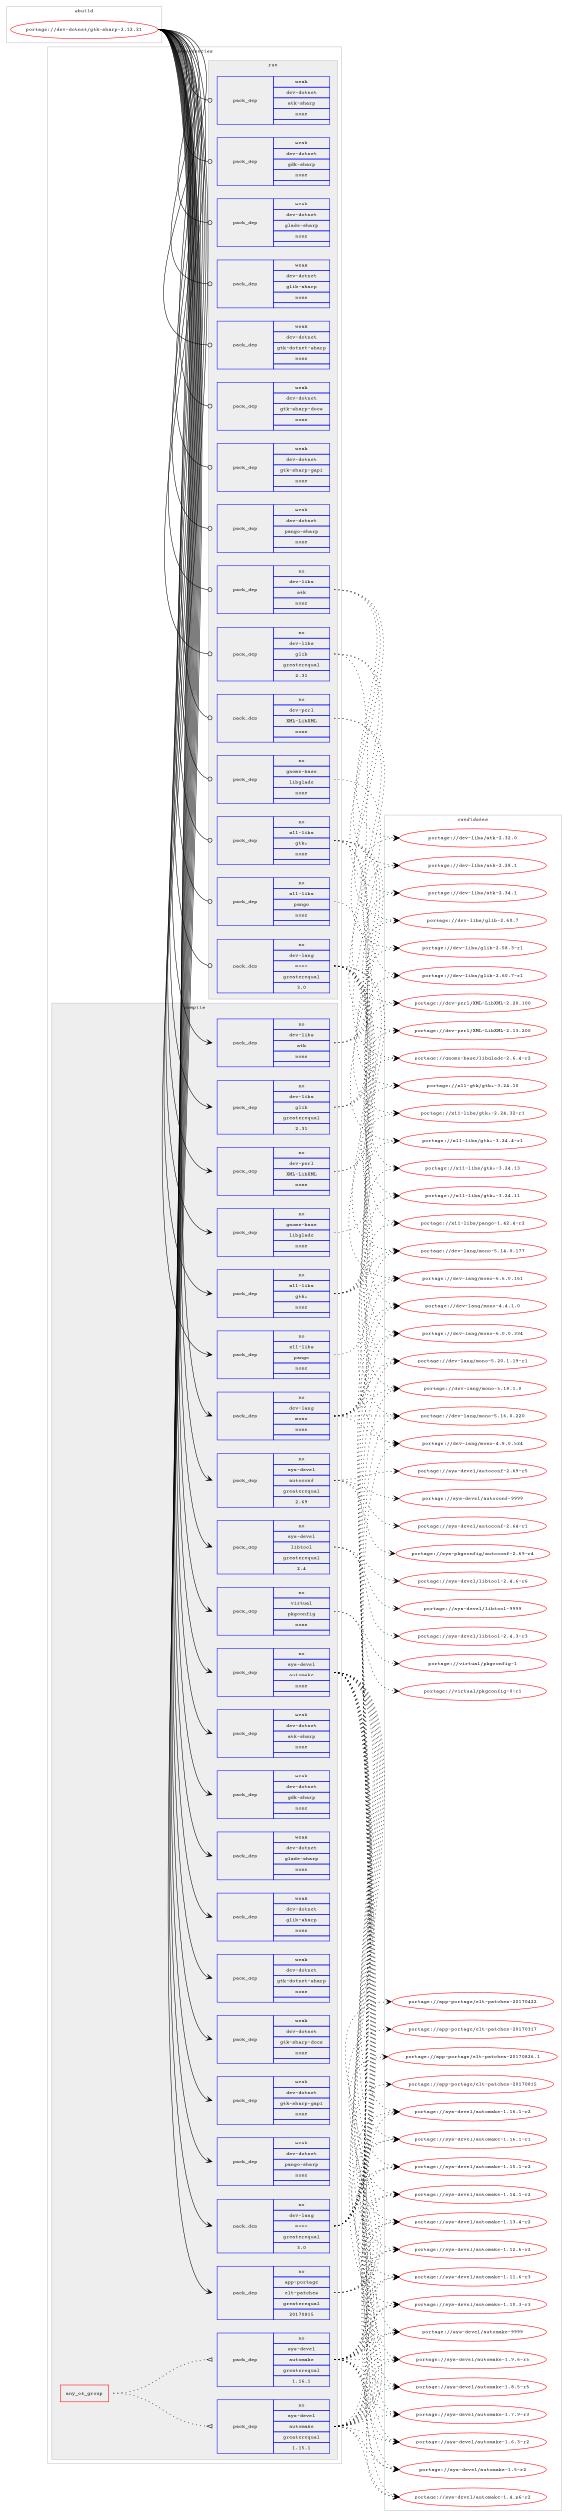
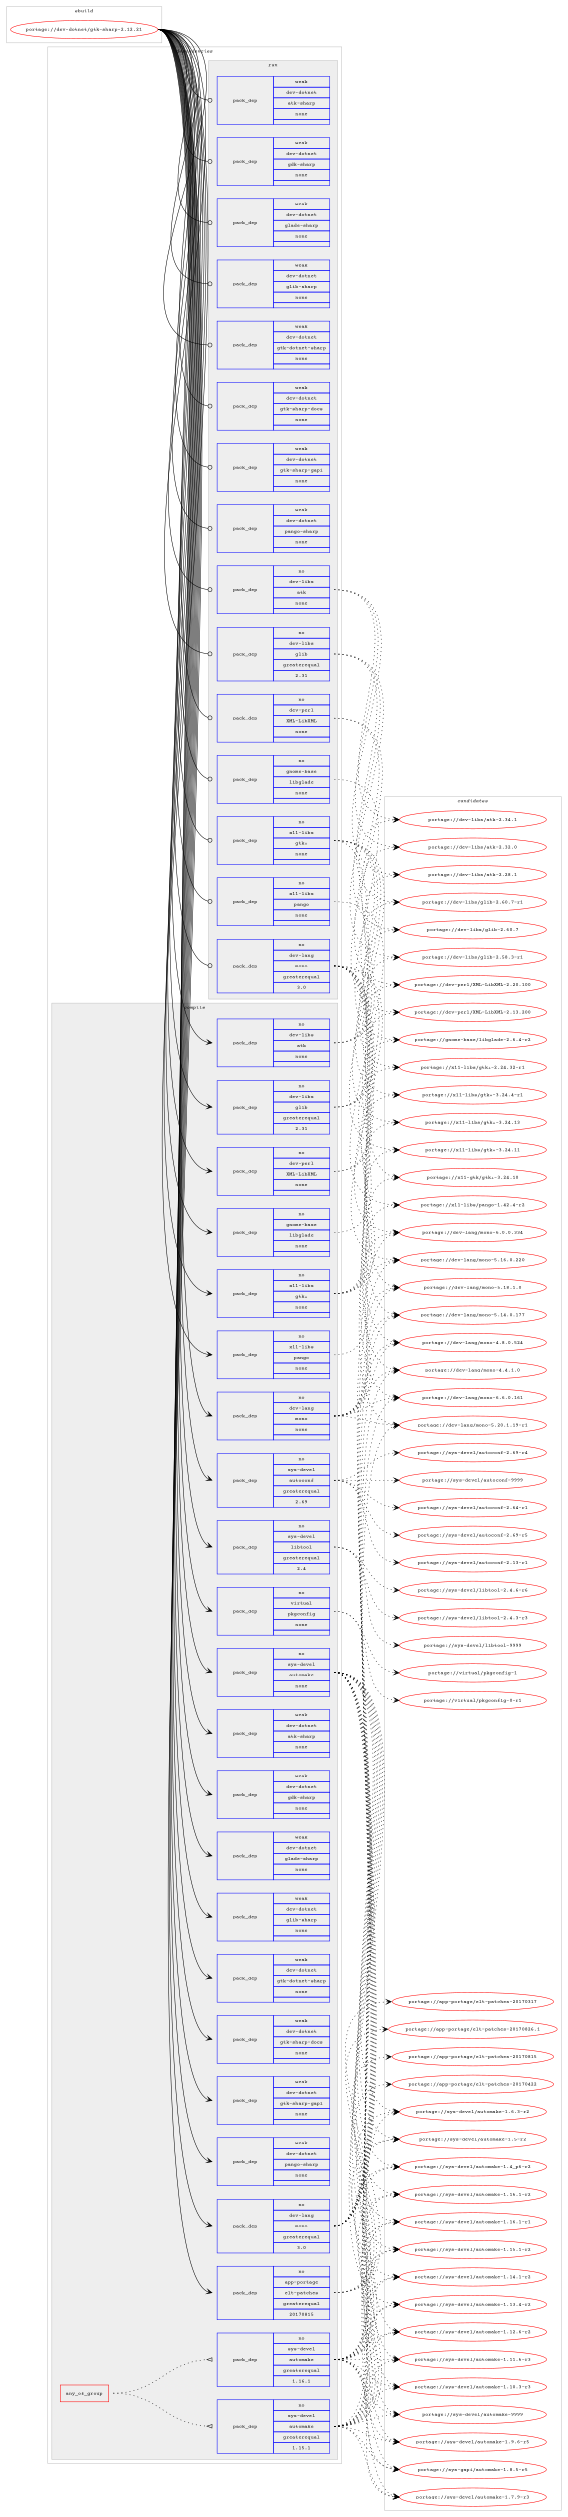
(473, 1554) -> (473, 1453)
none -> (473, 1563)
(473, 2387) -> (473, 2470)
